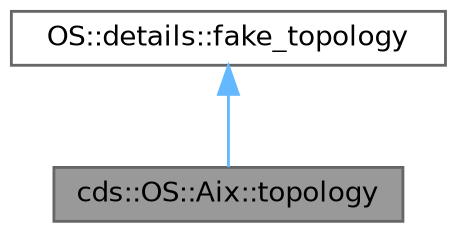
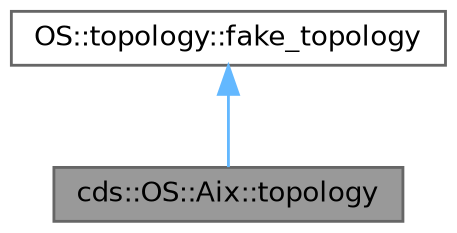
(228, 38) -> (228, 38)
